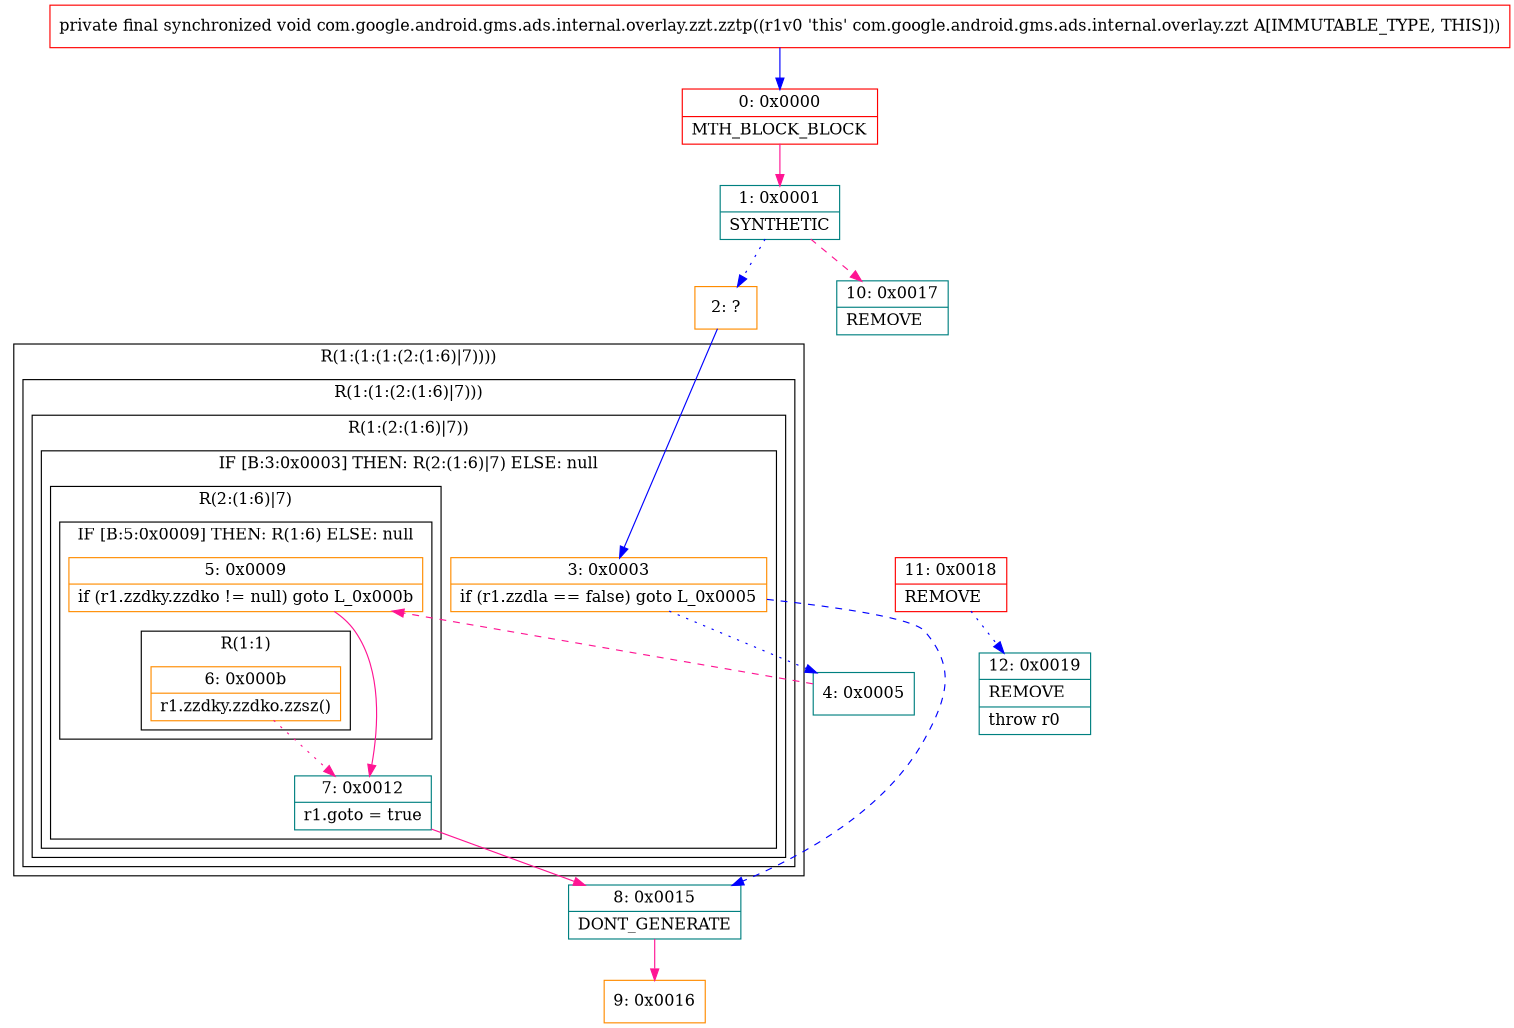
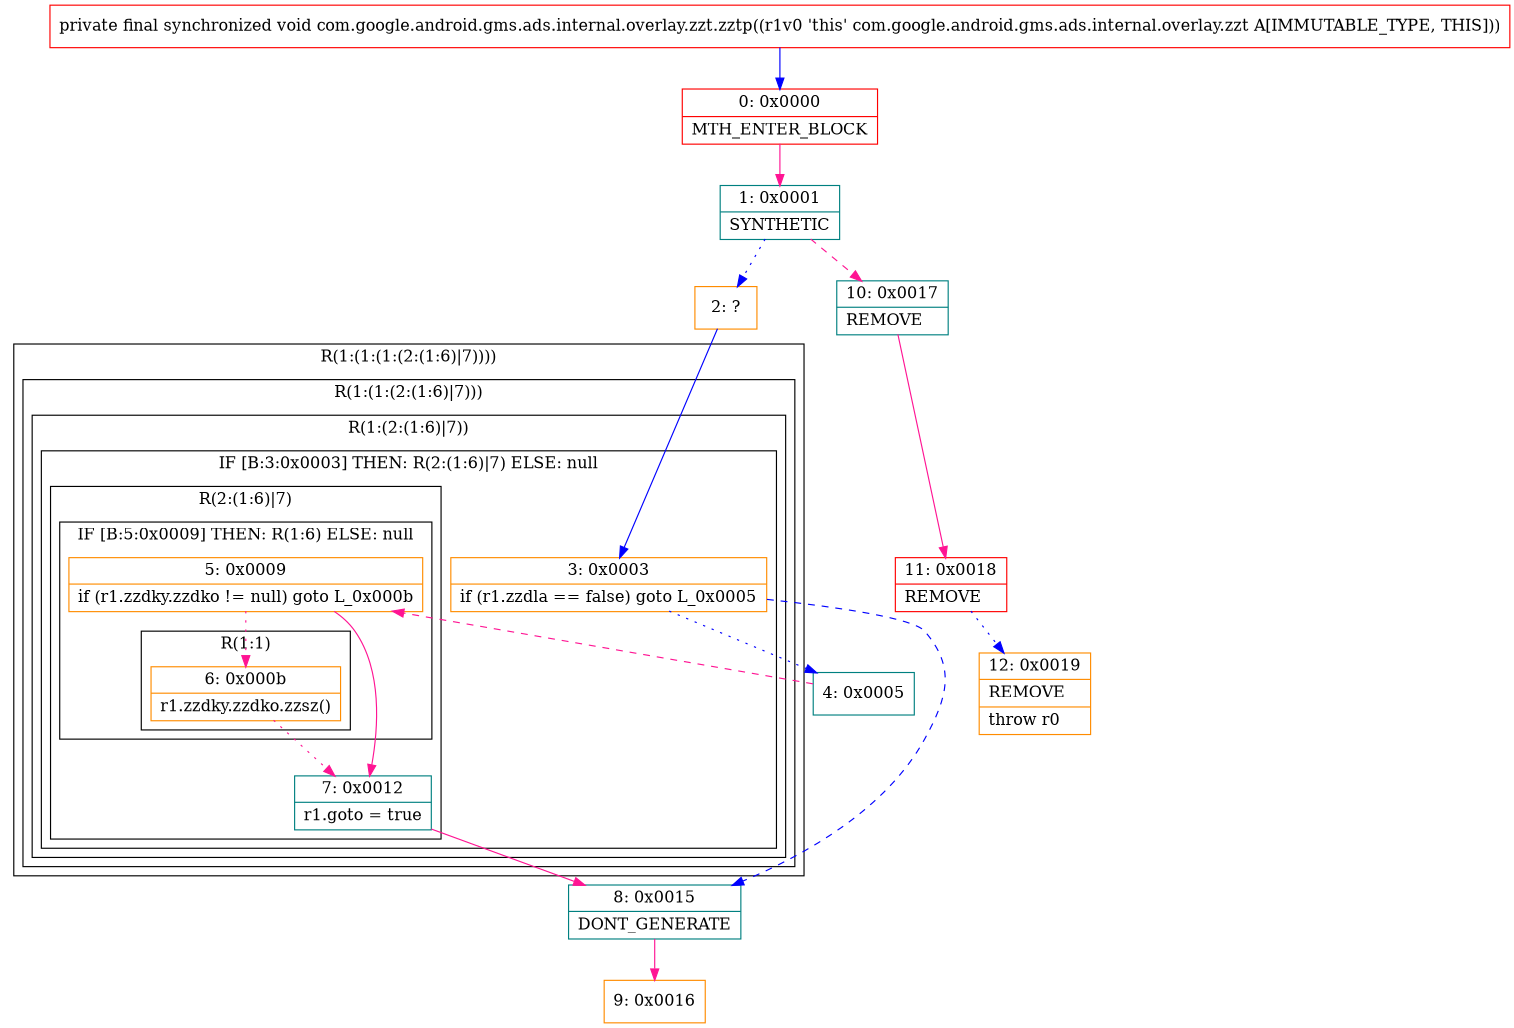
(779, 130) -> (780, 130)
none -> (921, 441)
none -> (246, 639)
(1035, 694) -> (1035, 694)
